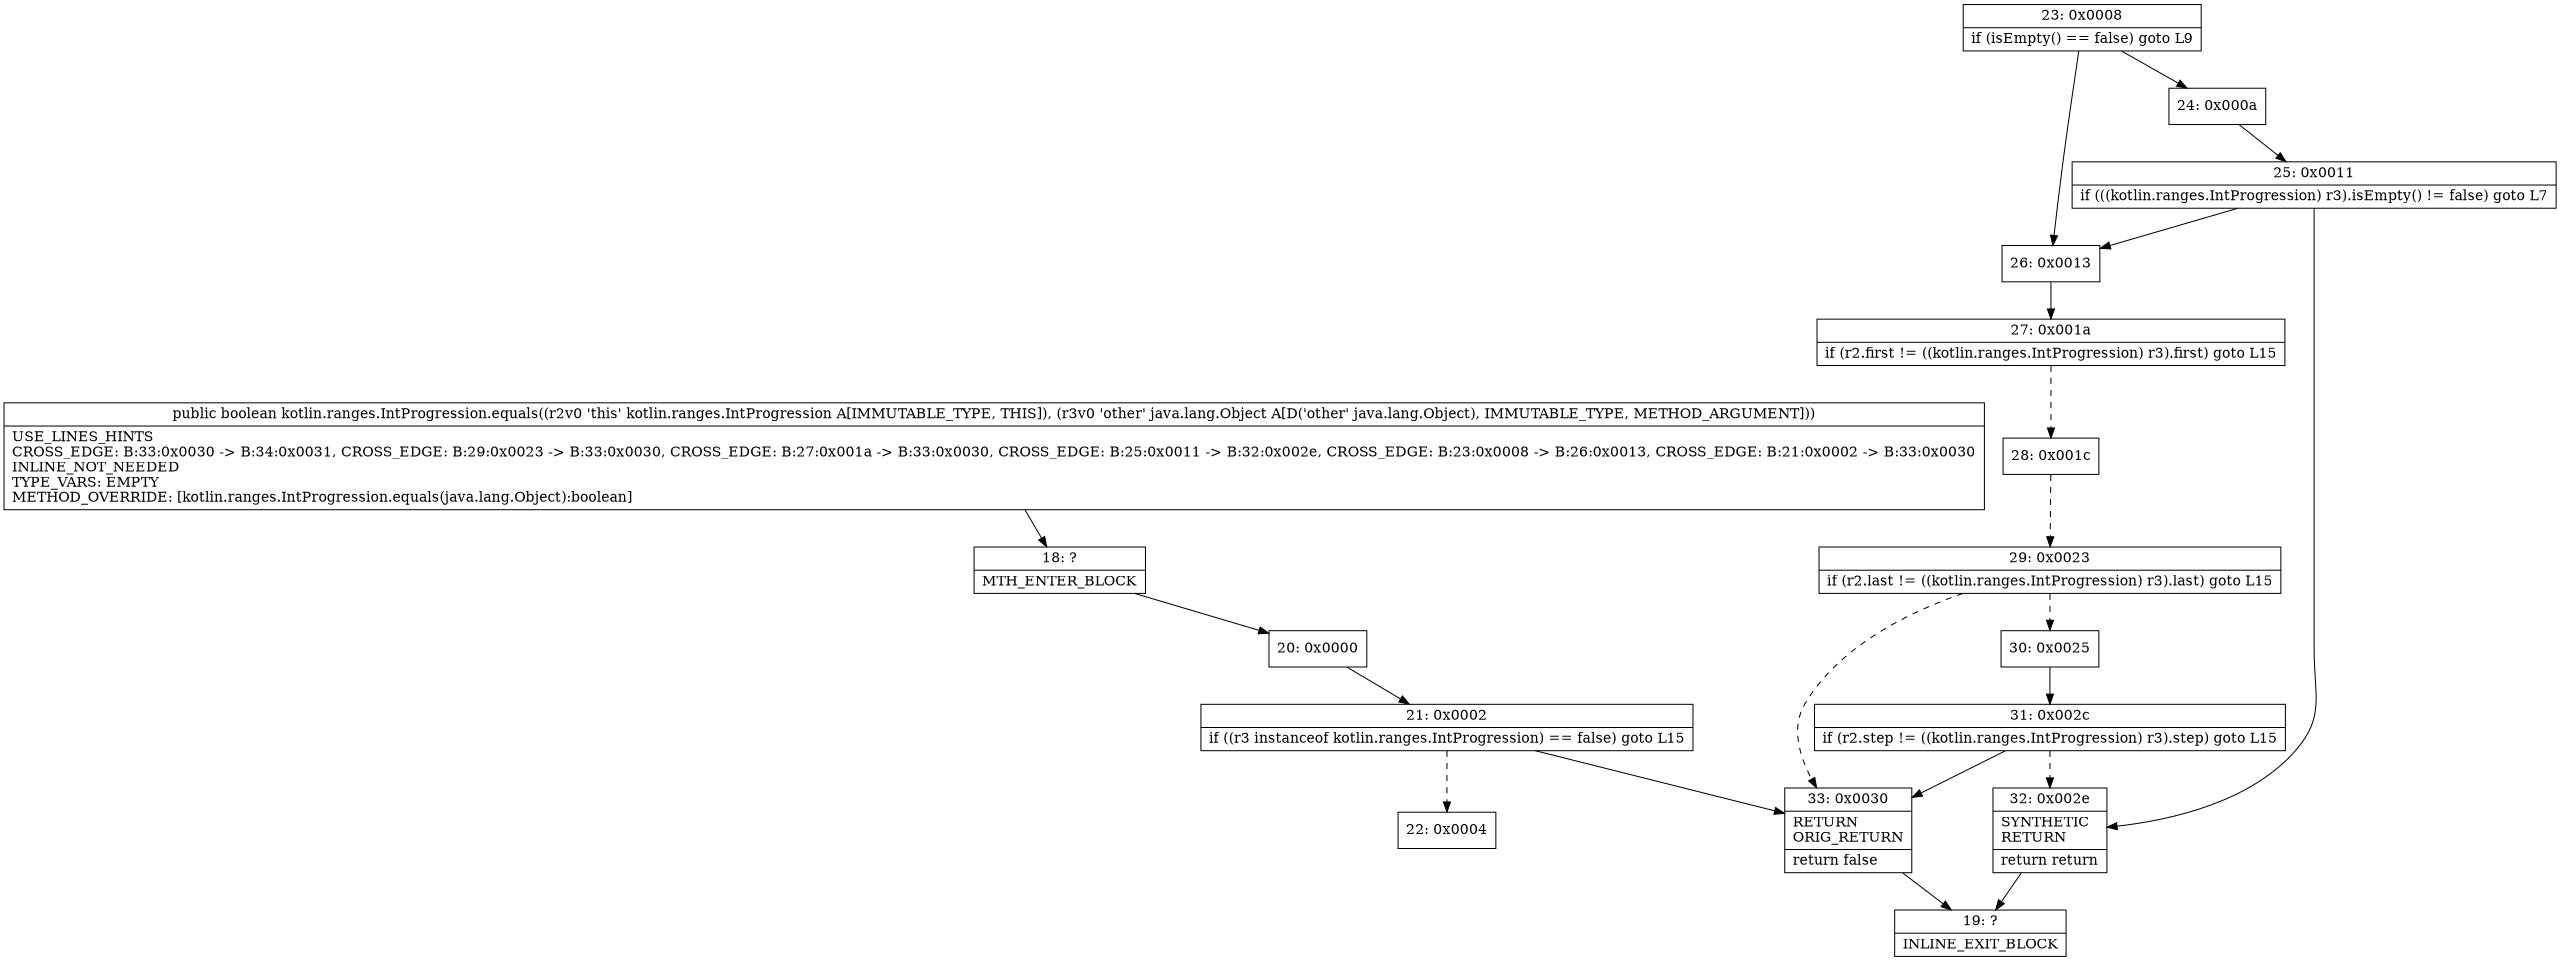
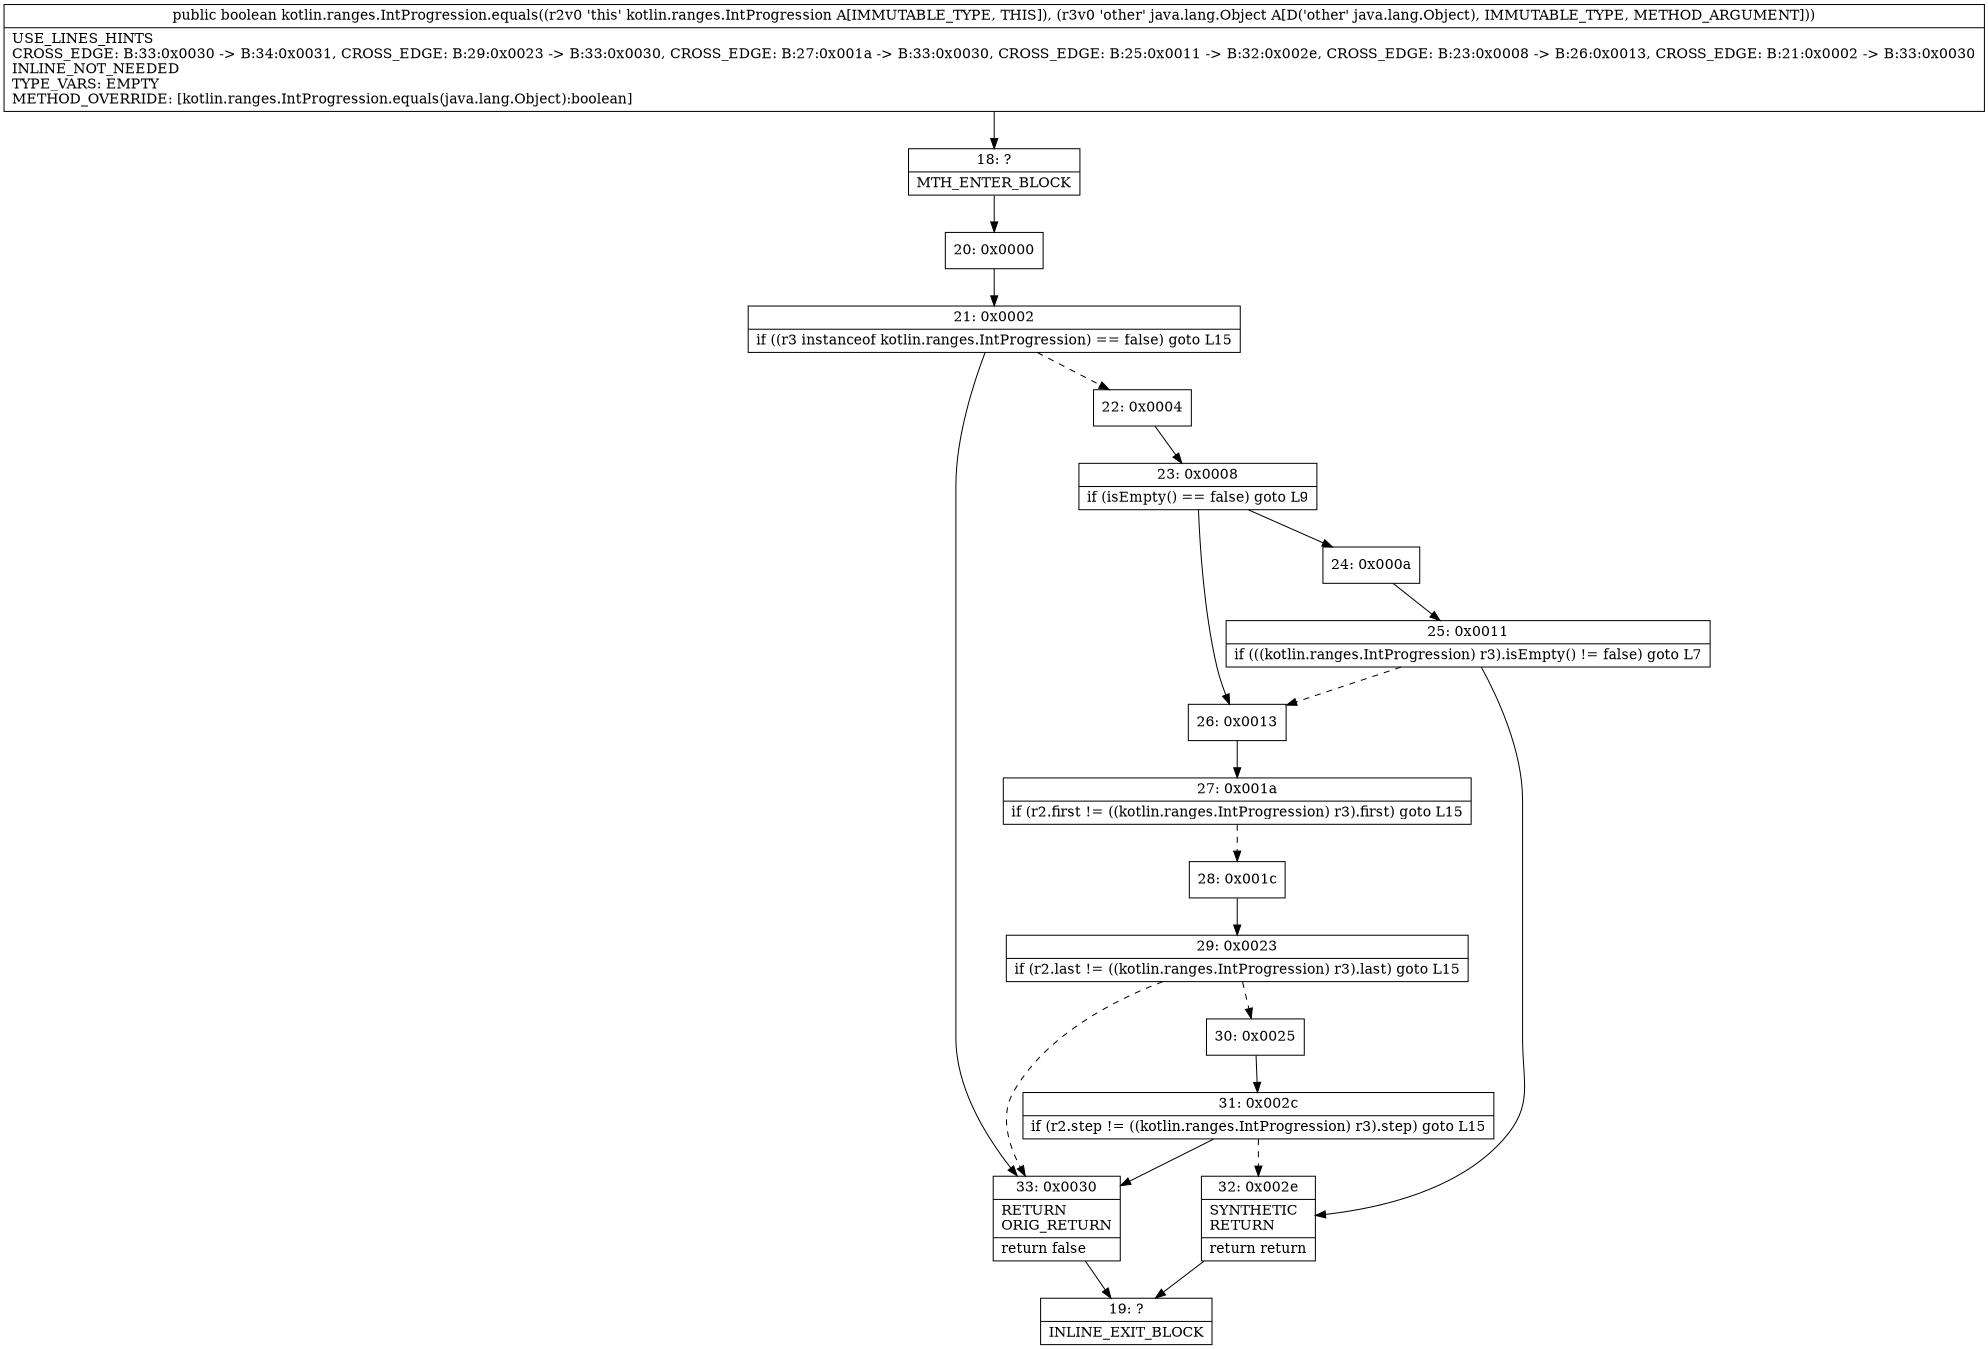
(2174, 227) -> (1349, 684)
none -> (1165, 441)
(2051, 506) -> (1237, 912)
